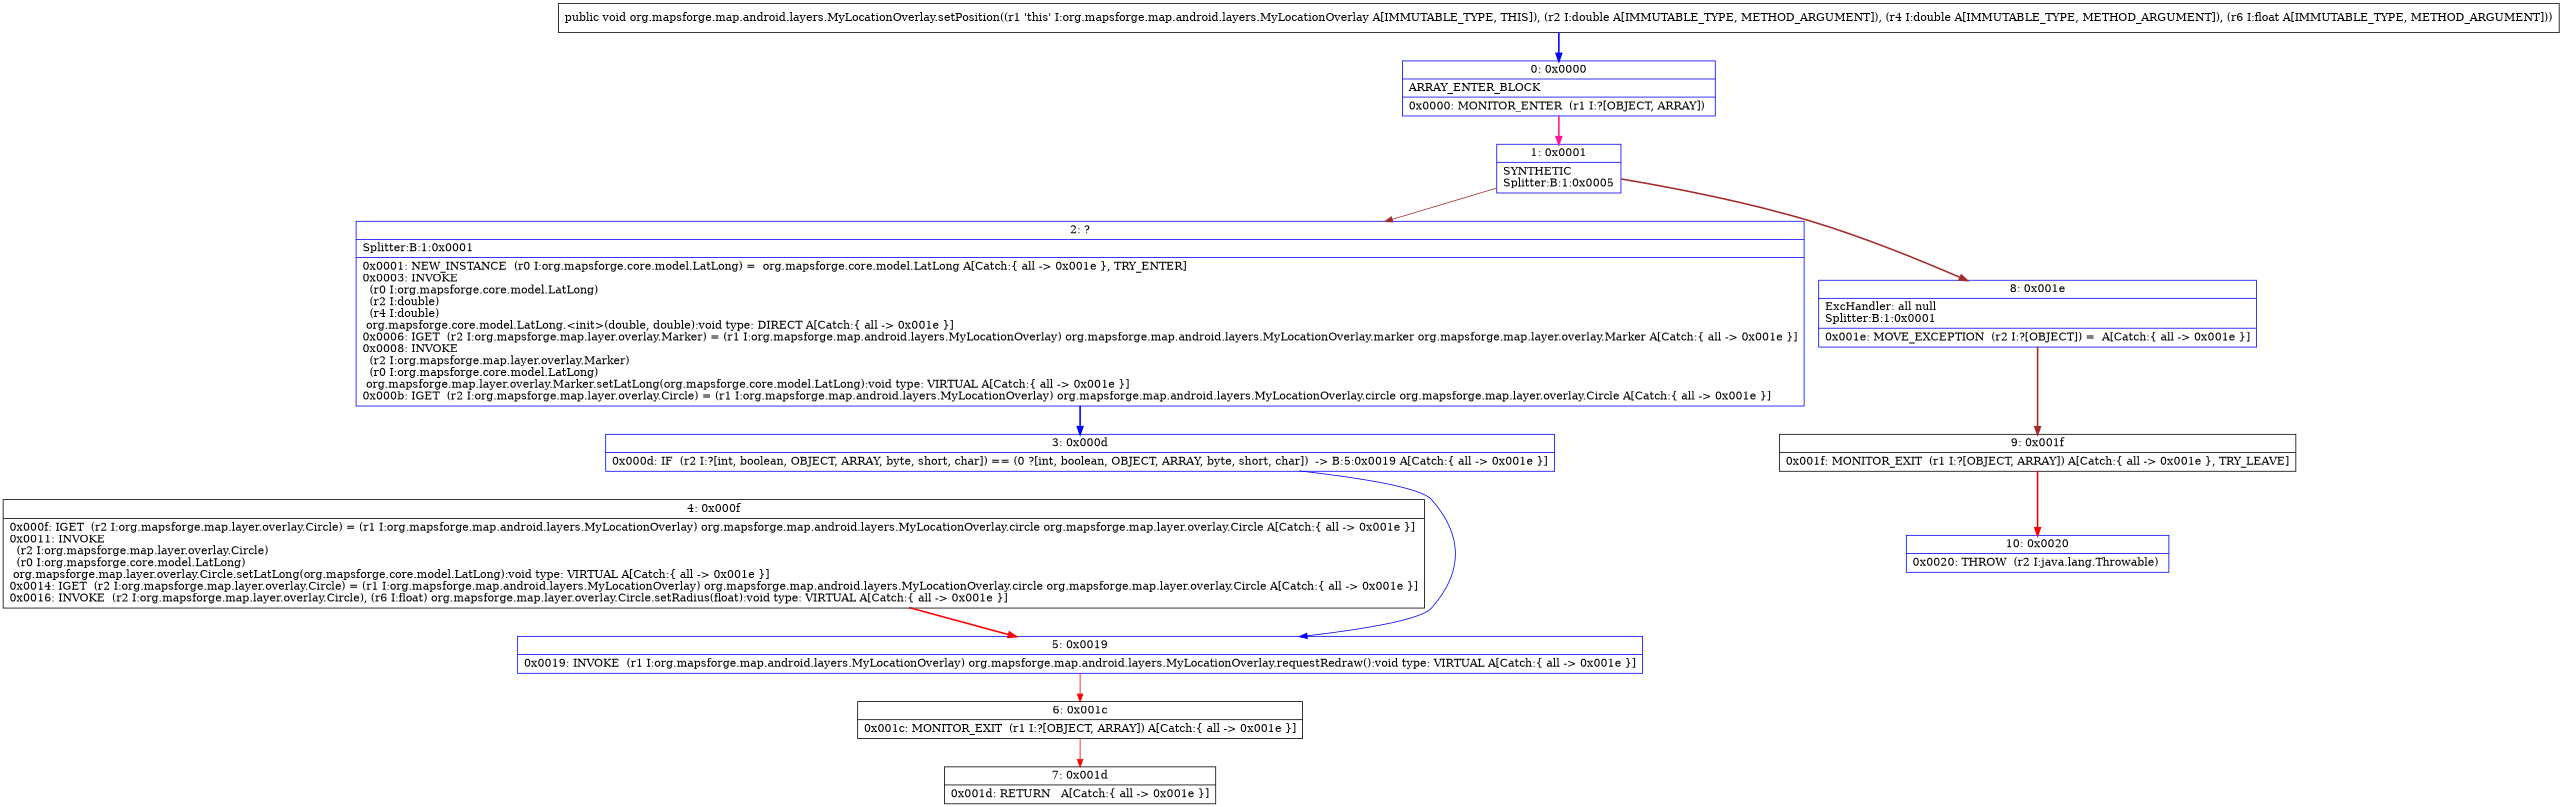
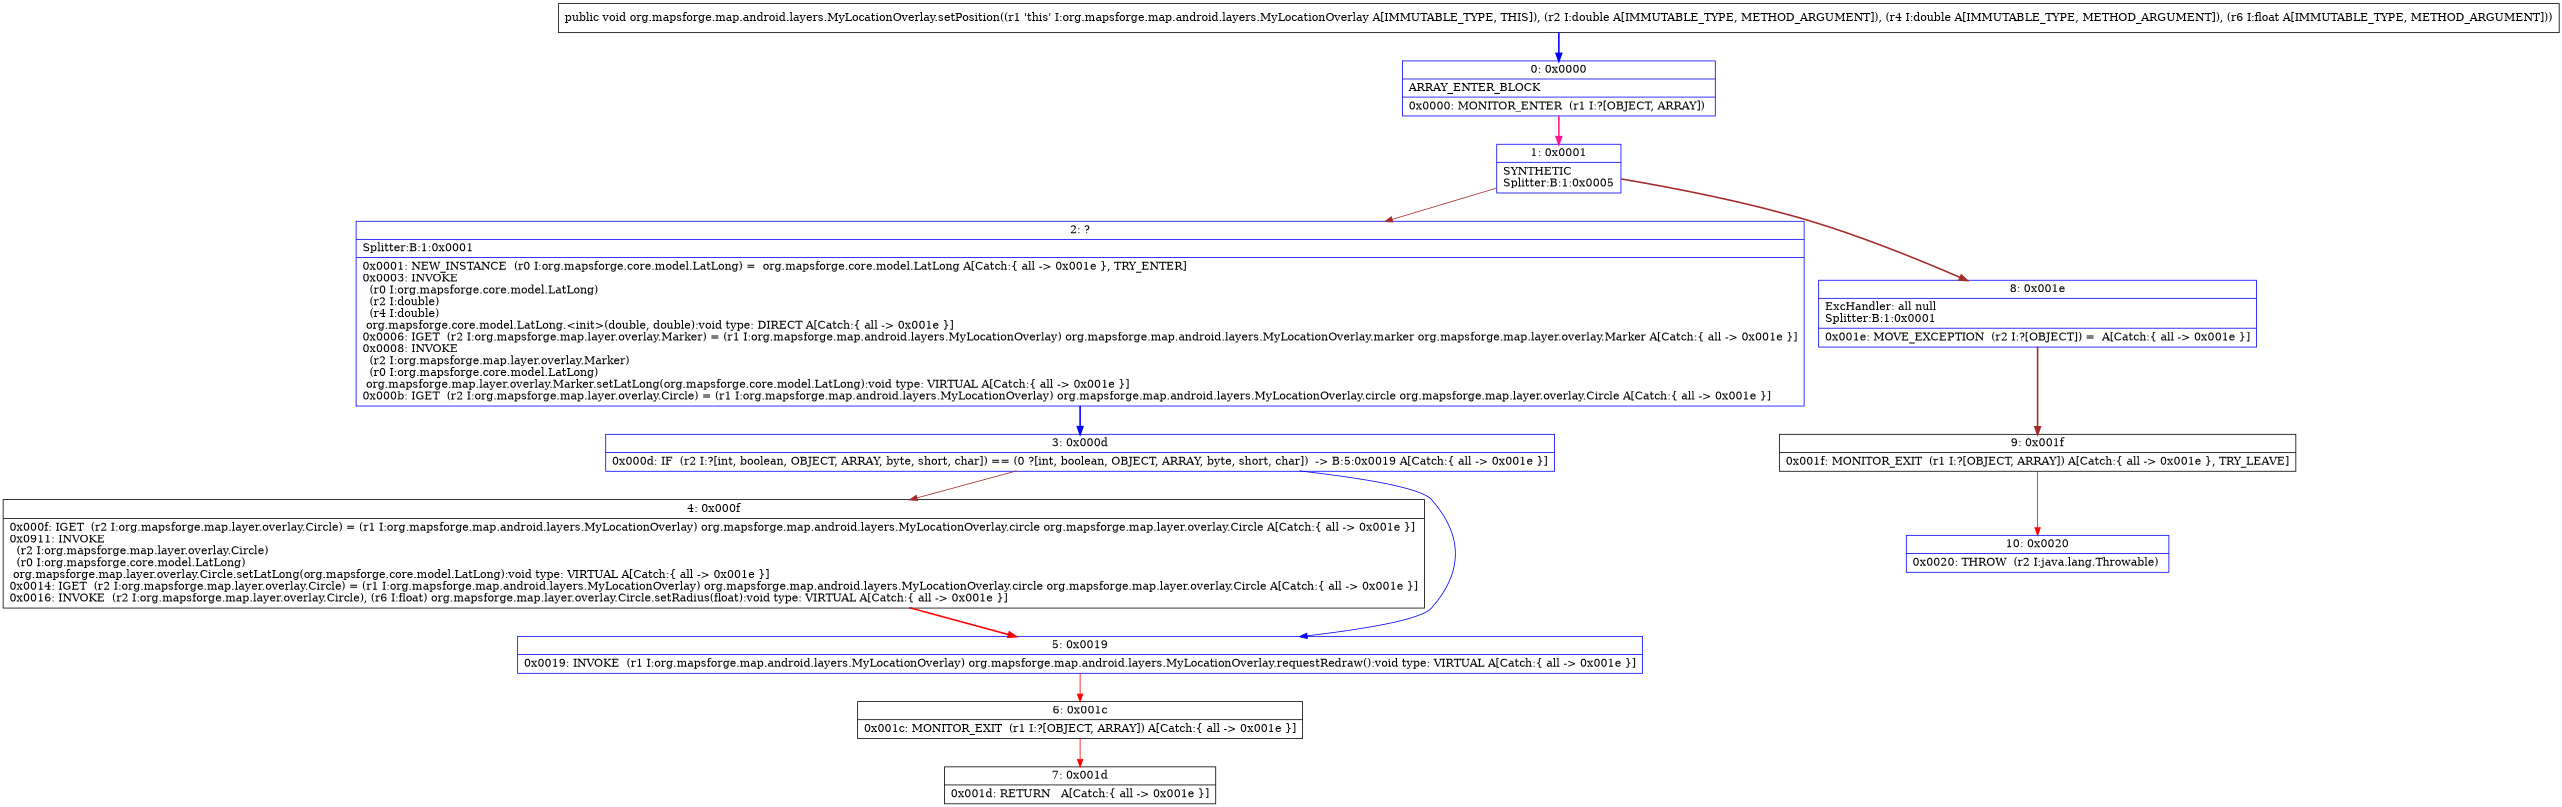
none -> (967, 484)
(2038, 499) -> (2038, 499)
(61, 539) -> (61, 539)
